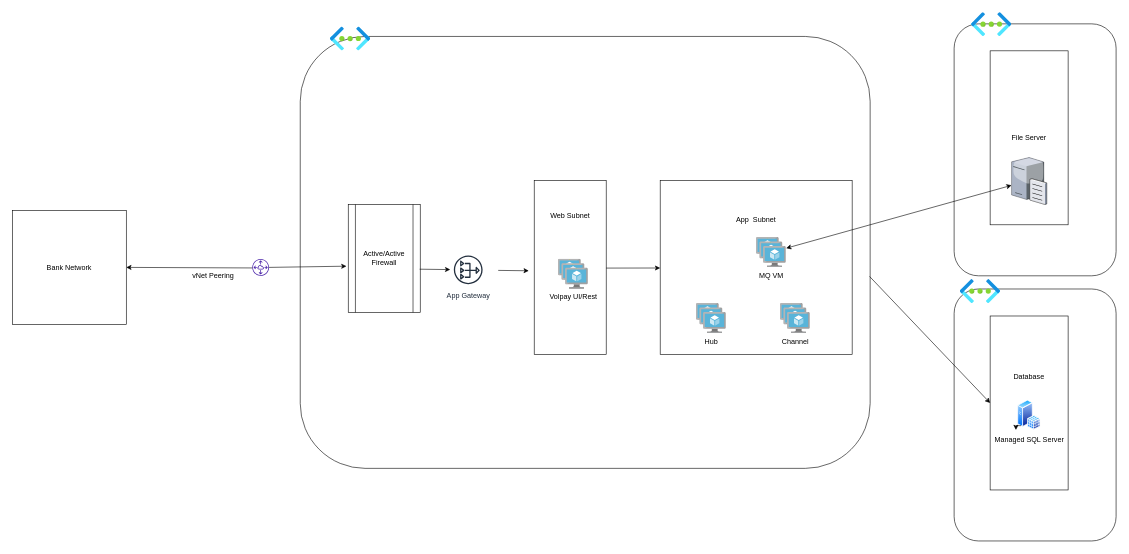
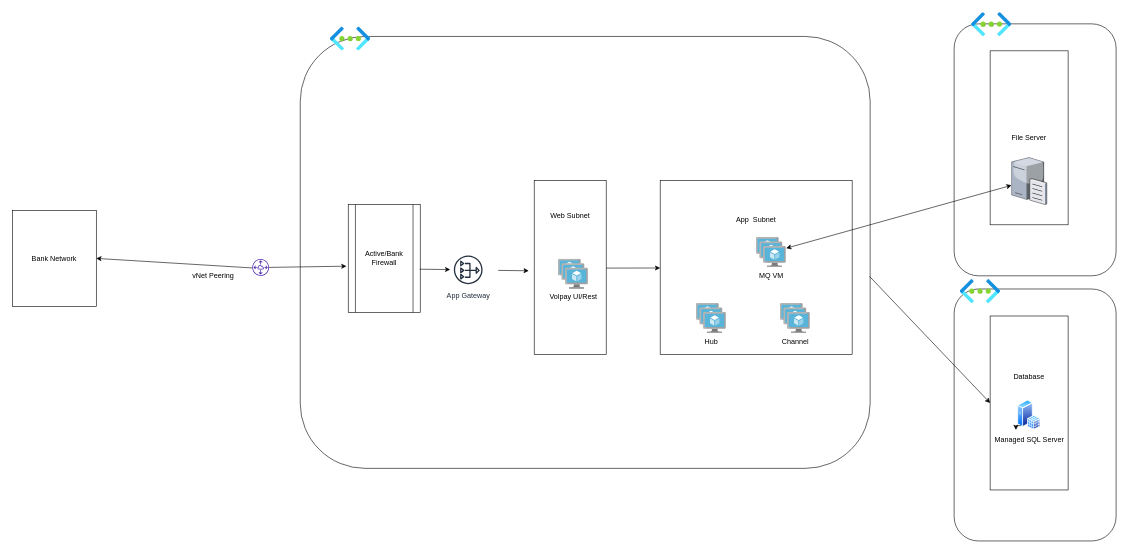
(384, 258) -> (384, 258)
(69, 267) -> (54, 258)
